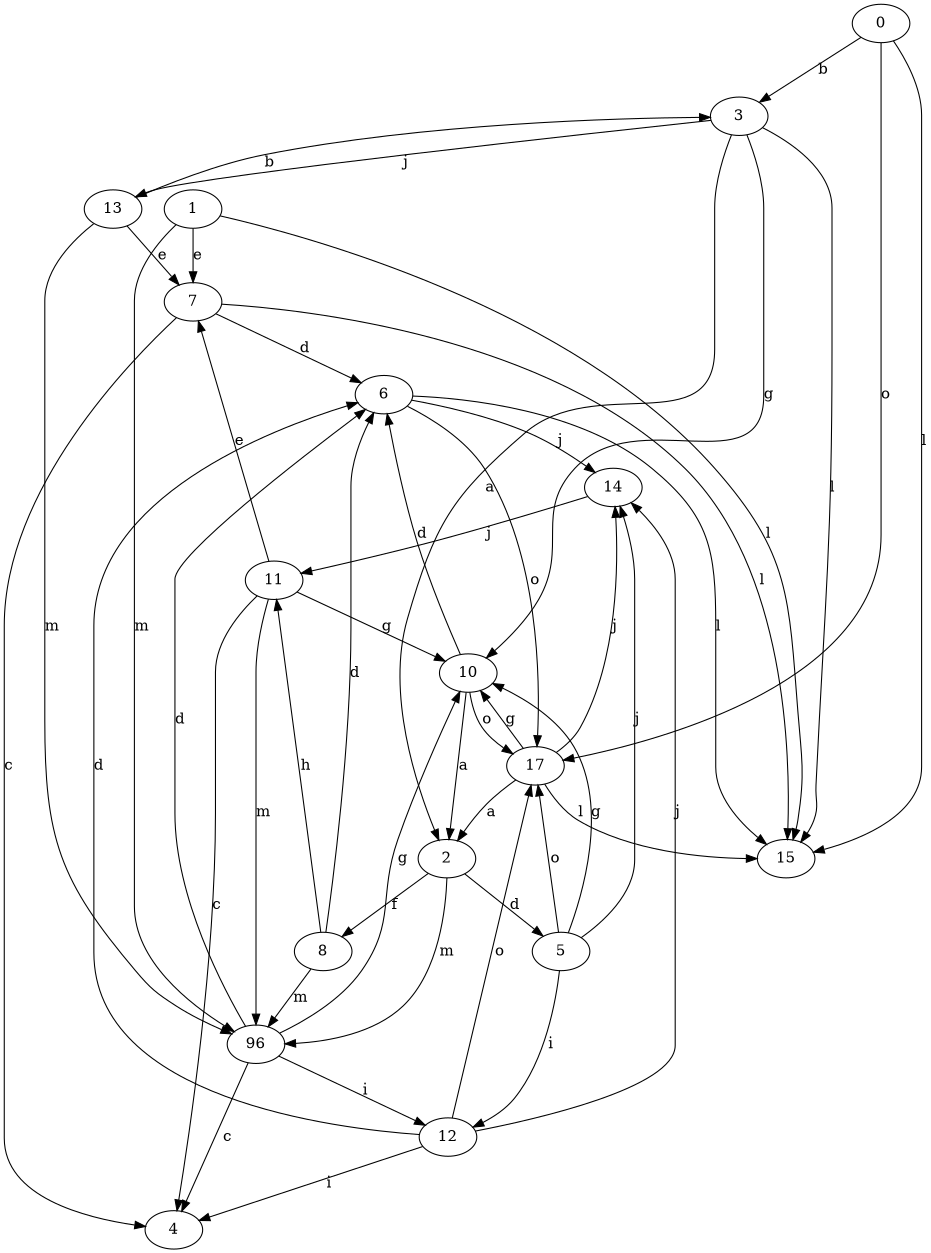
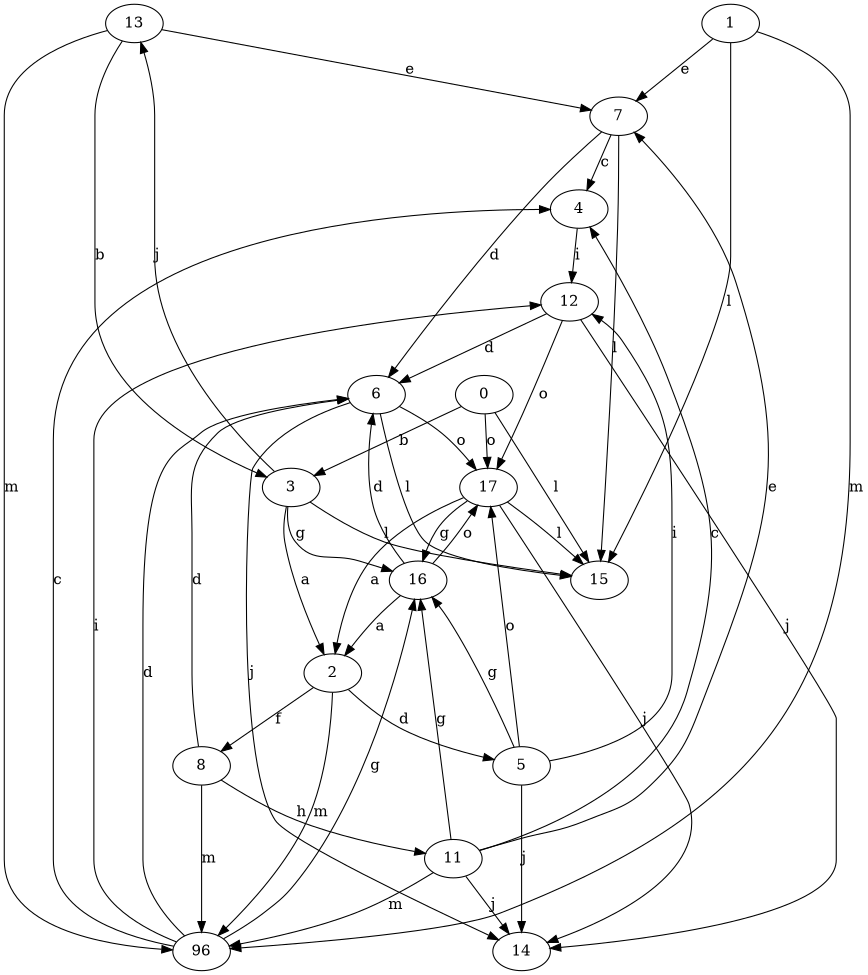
(451, 537) -> (484, 901)
(468, 673) -> (418, 580)
(316, 1182) -> (575, 250)
